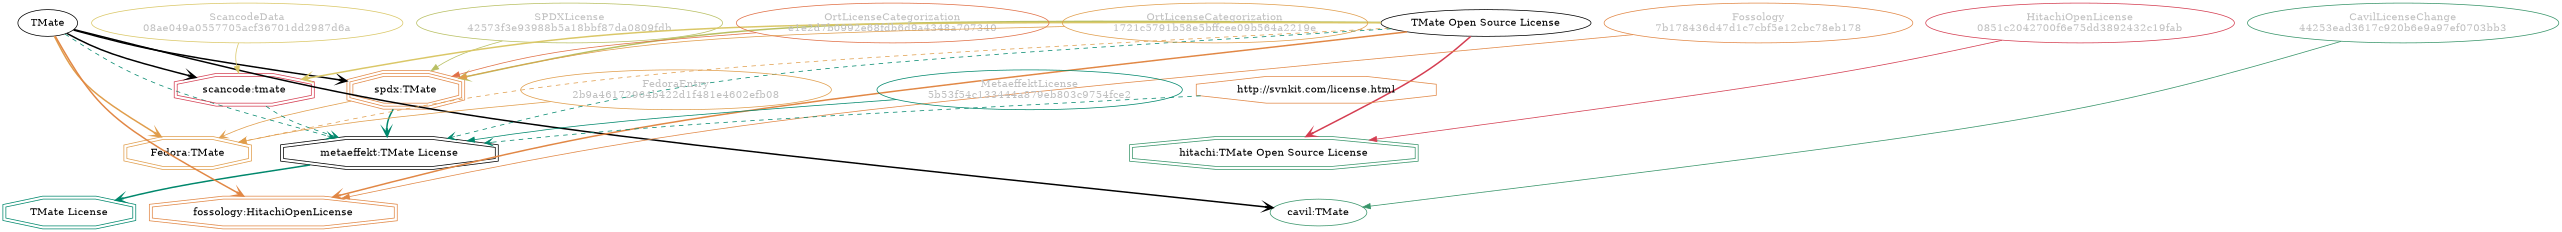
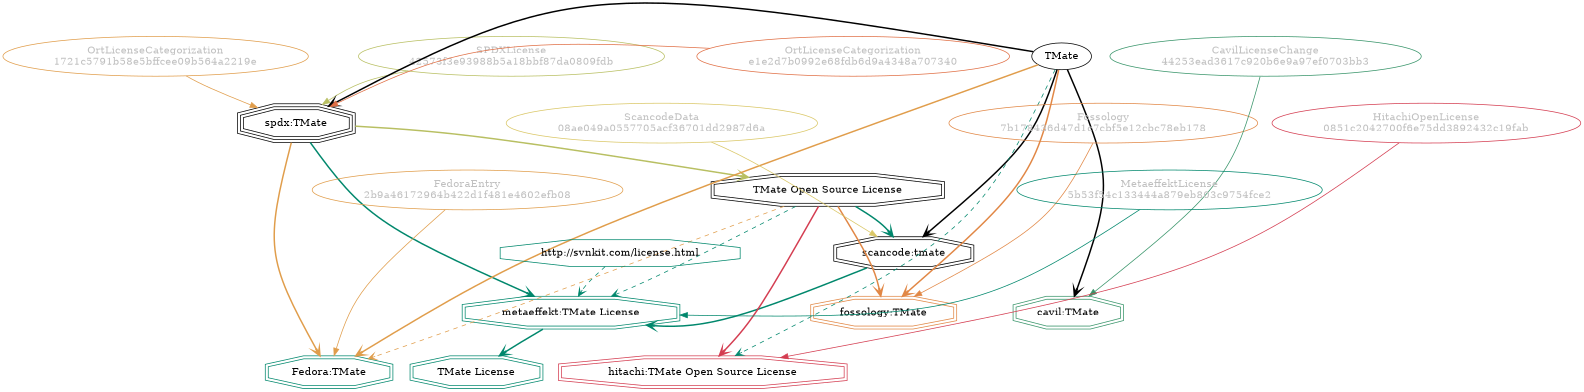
(922, 23) -> (549, 146)
(1486, 23) -> (828, 190)
(709, 29) -> (873, 217)
(244, 90) -> (904, 253)
(406, 90) -> (296, 123)
(1316, 90) -> (620, 253)
(191, 96) -> (931, 245)
(291, 114) -> (275, 249)
(294, 122) -> (768, 306)
(188, 153) -> (329, 372)
(389, 153) -> (571, 313)
(1274, 153) -> (703, 372)
(273, 213) -> (884, 313)
(1318, 213) -> (1068, 313)
